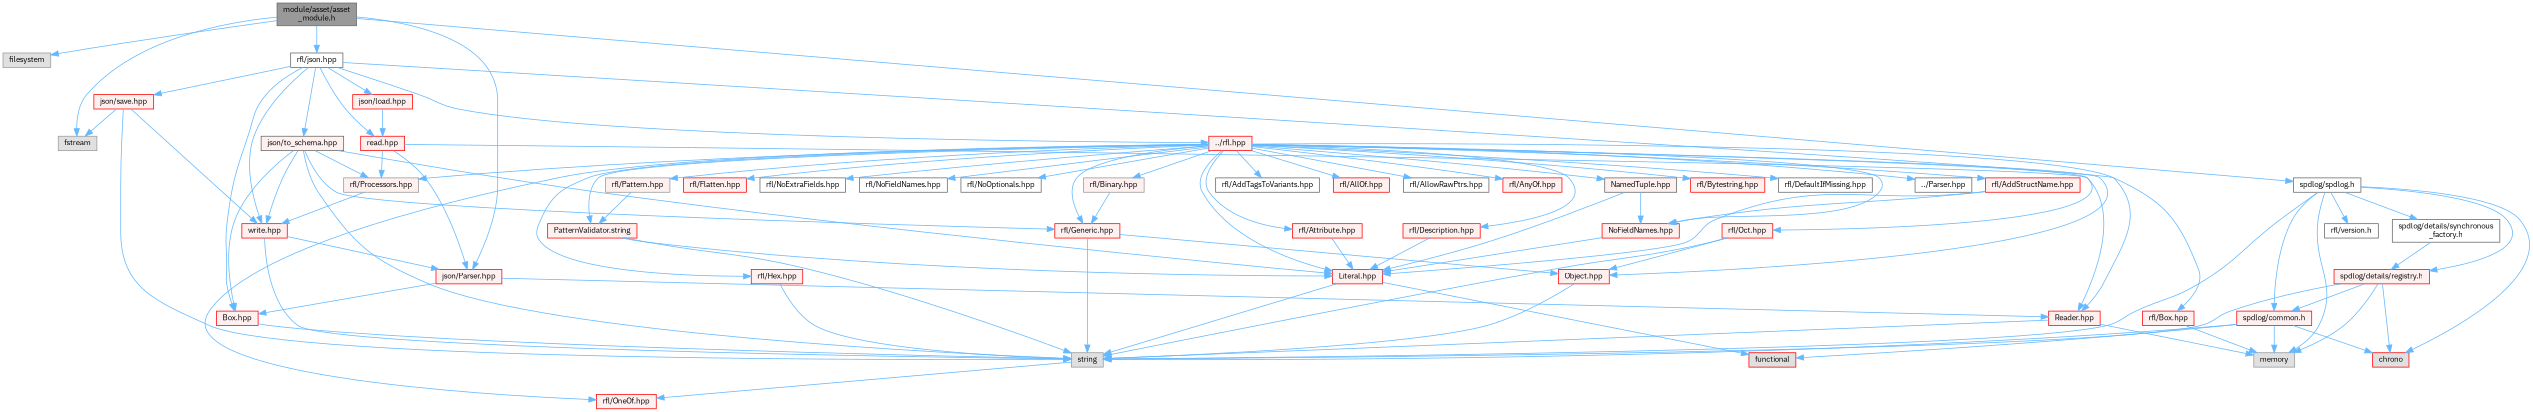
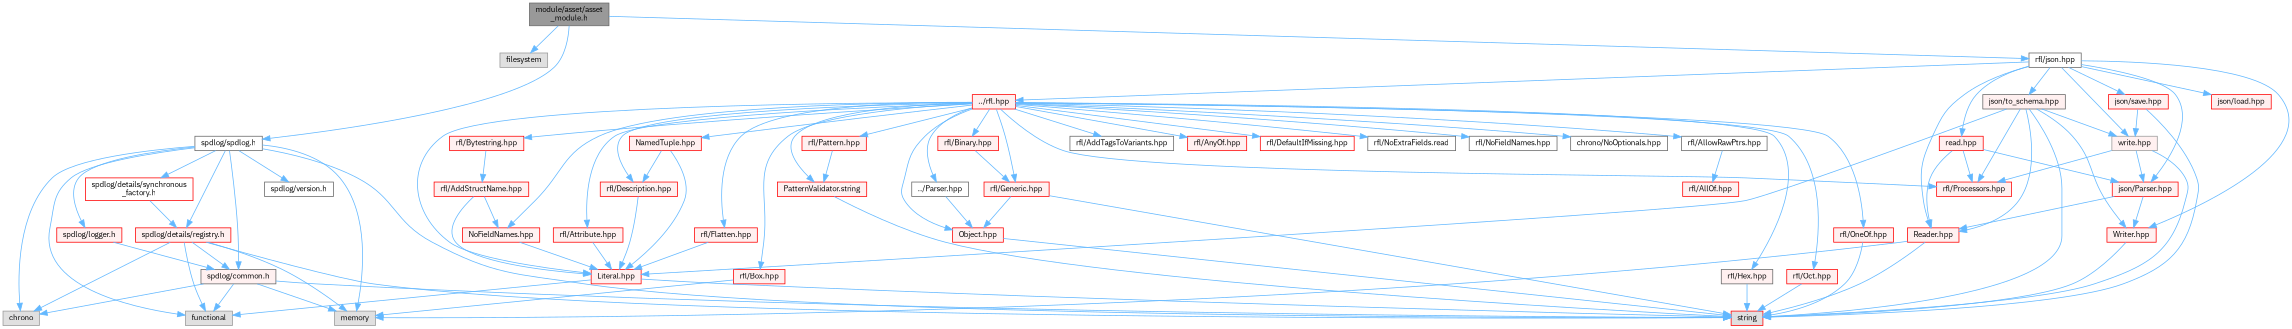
(496, 94) -> (2171, 91)
(383, 119) -> none
(78, 143) -> none
(1615, 156) -> (485, 162)
(1292, 163) -> (1719, 163)
(381, 185) -> (1974, 189)
(638, 185) -> (834, 143)
(803, 185) -> (1412, 143)
(1001, 185) -> (1619, 143)
(1114, 185) -> (968, 143)
(1641, 185) -> (665, 143)
(1825, 185) -> (1307, 143)
(1641, 204) -> (654, 163)
(323, 208) -> (2064, 164)
(665, 216) -> (2026, 186)
none -> (51, 221)
(265, 231) -> (2135, 143)
(2351, 231) -> (299, 189)
(2446, 231) -> (139, 189)
none -> (89, 235)
(1647, 260) -> (957, 209)
(973, 267) -> (675, 254)
none -> (191, 274)
(777, 277) -> (1747, 277)
(237, 318) -> (2132, 235)
(2274, 318) -> (238, 277)
(1087, 360) -> (1747, 318)
(1772, 360) -> (209, 318)
(2391, 360) -> (21, 318)
(868, 380) -> (1843, 285)
